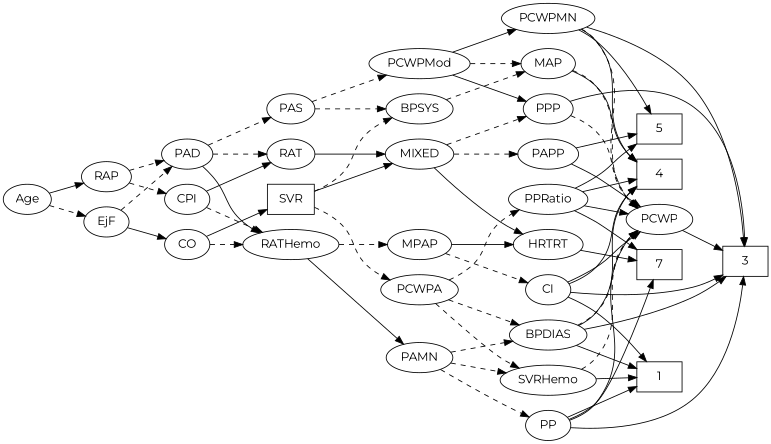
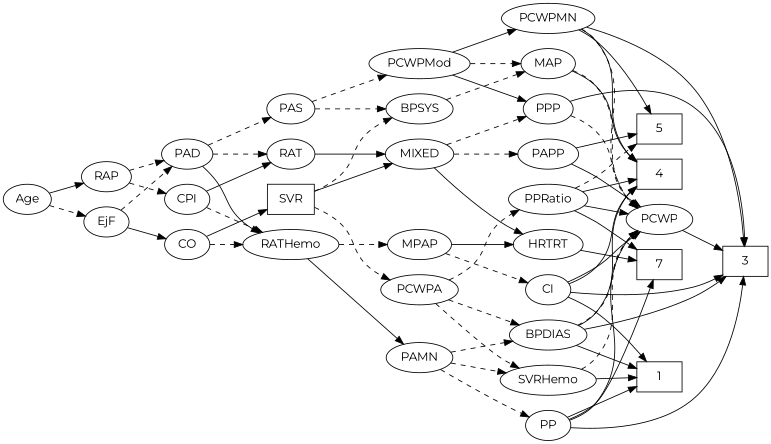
(604, 171) -> (604, 171)
